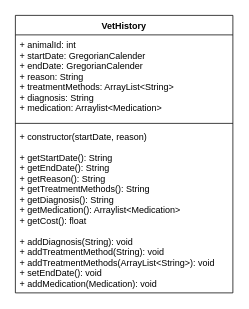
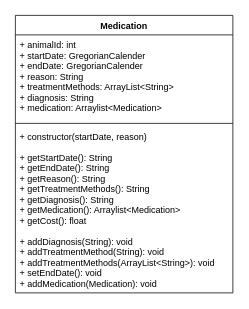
(124, 26) -> (124, 26)
